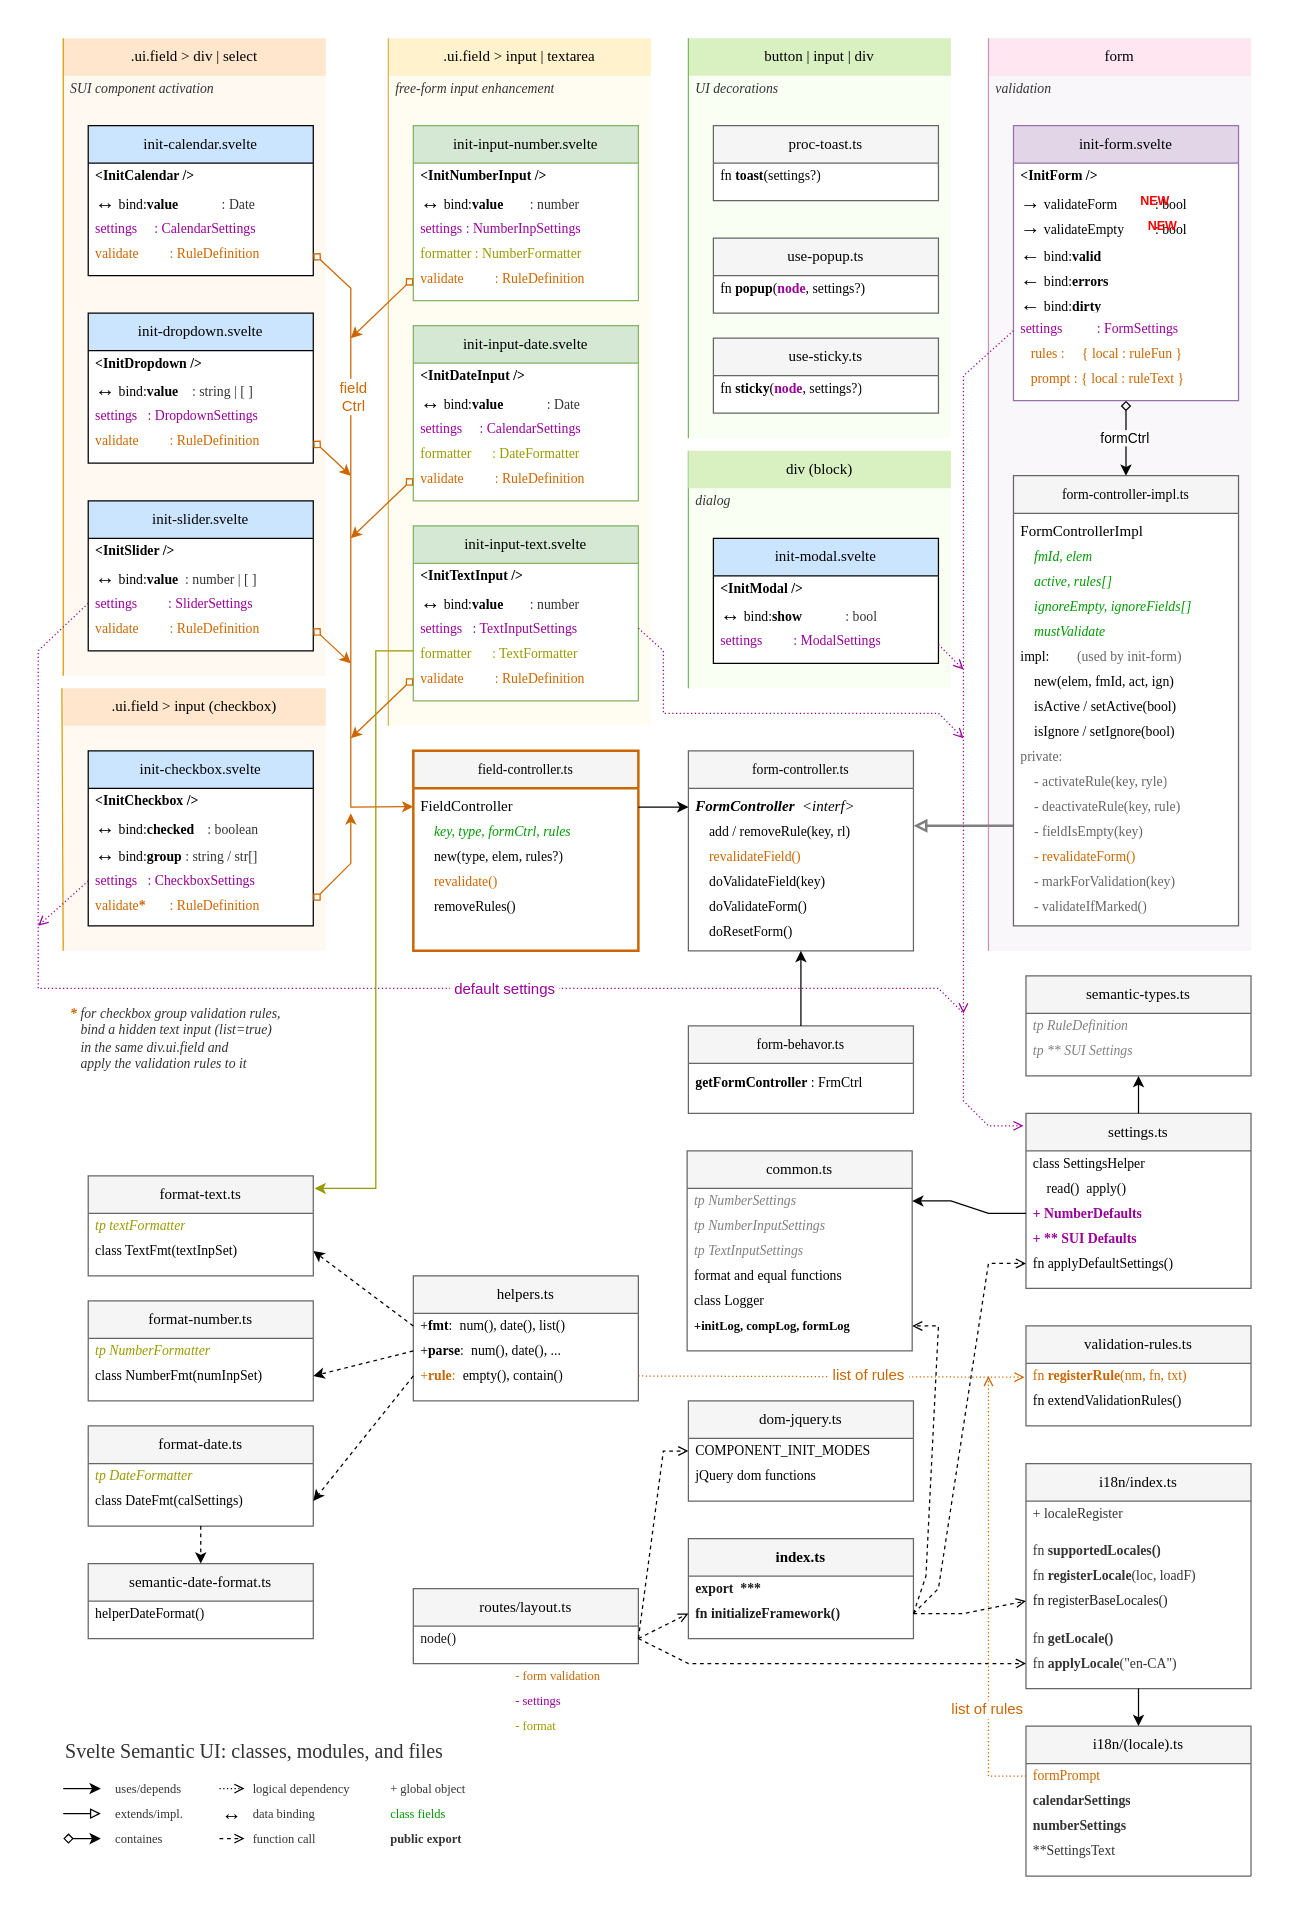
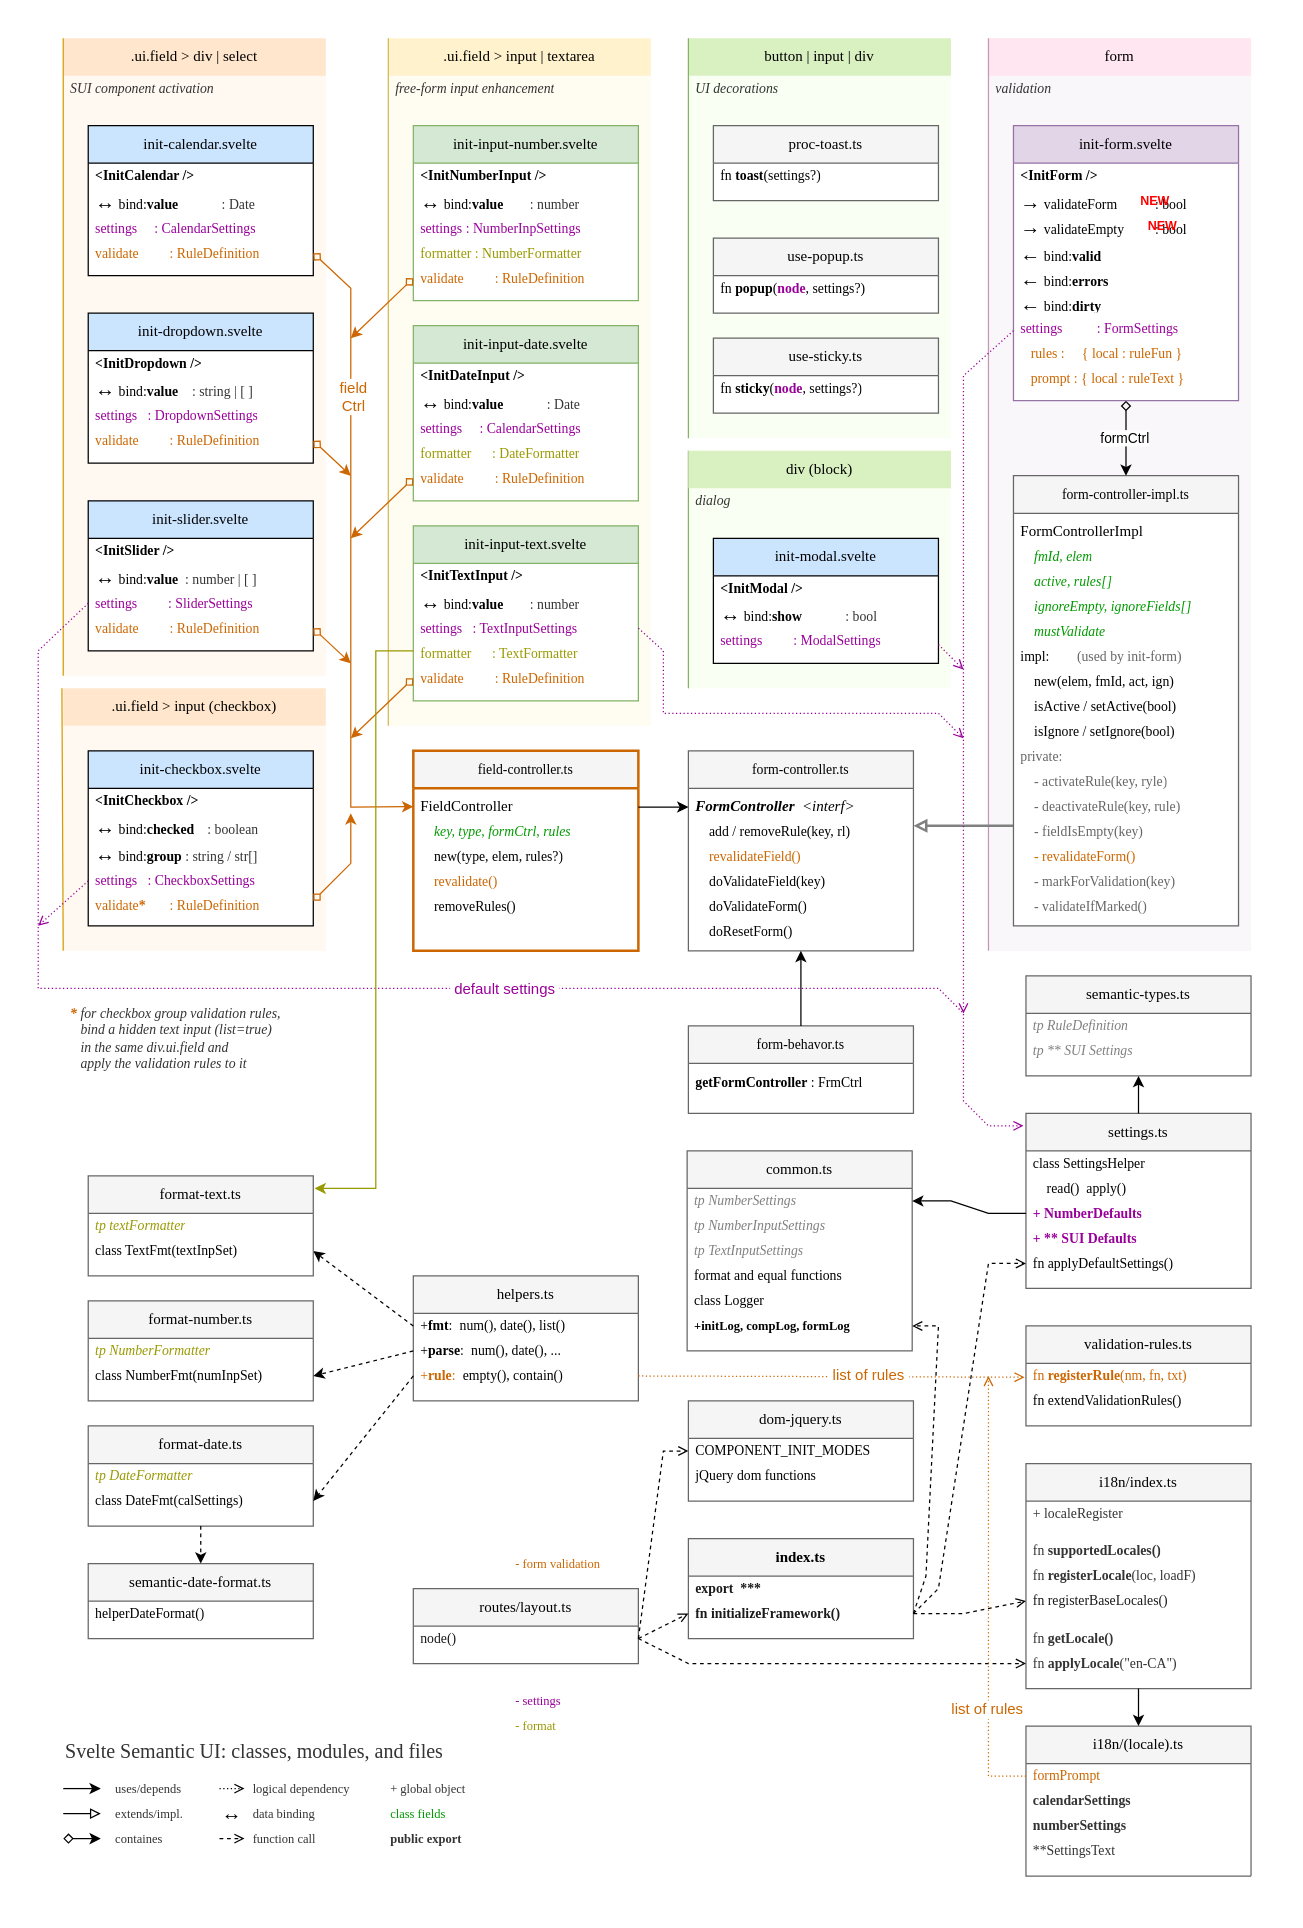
(576, 1676) -> (576, 1563)
